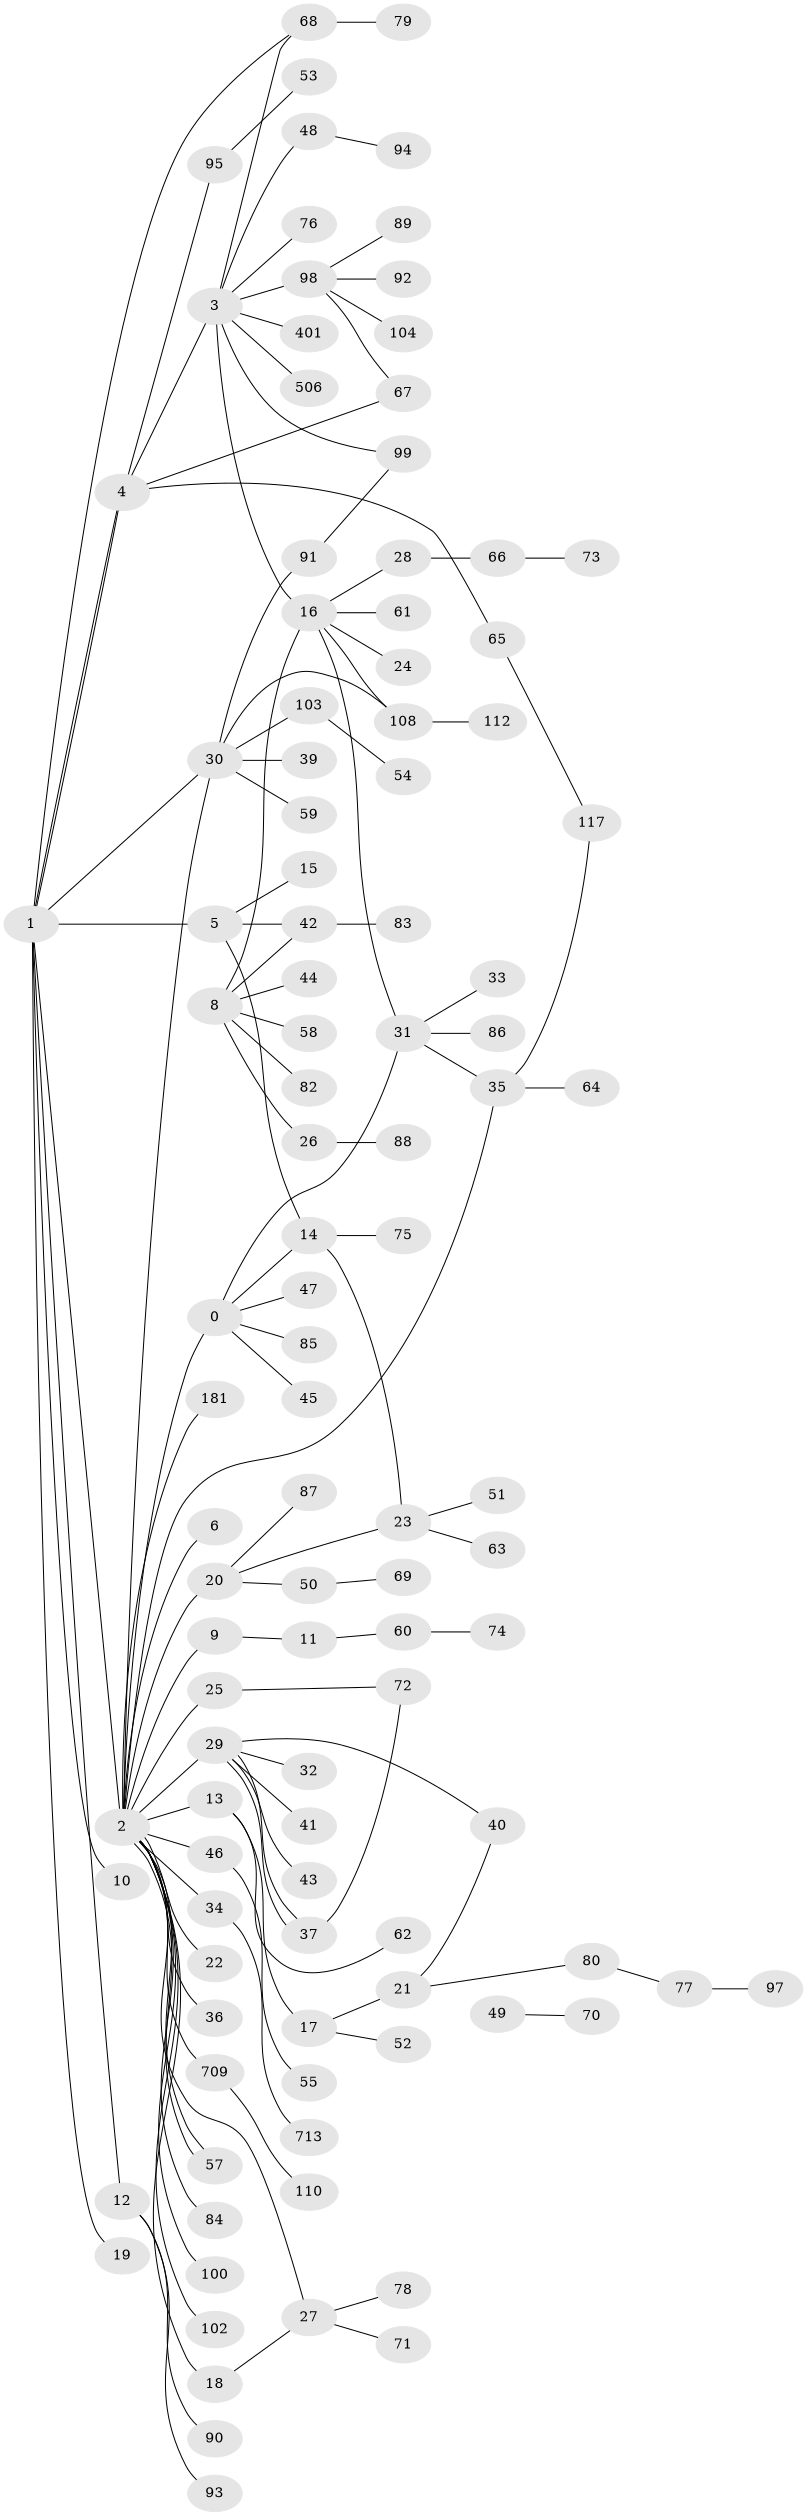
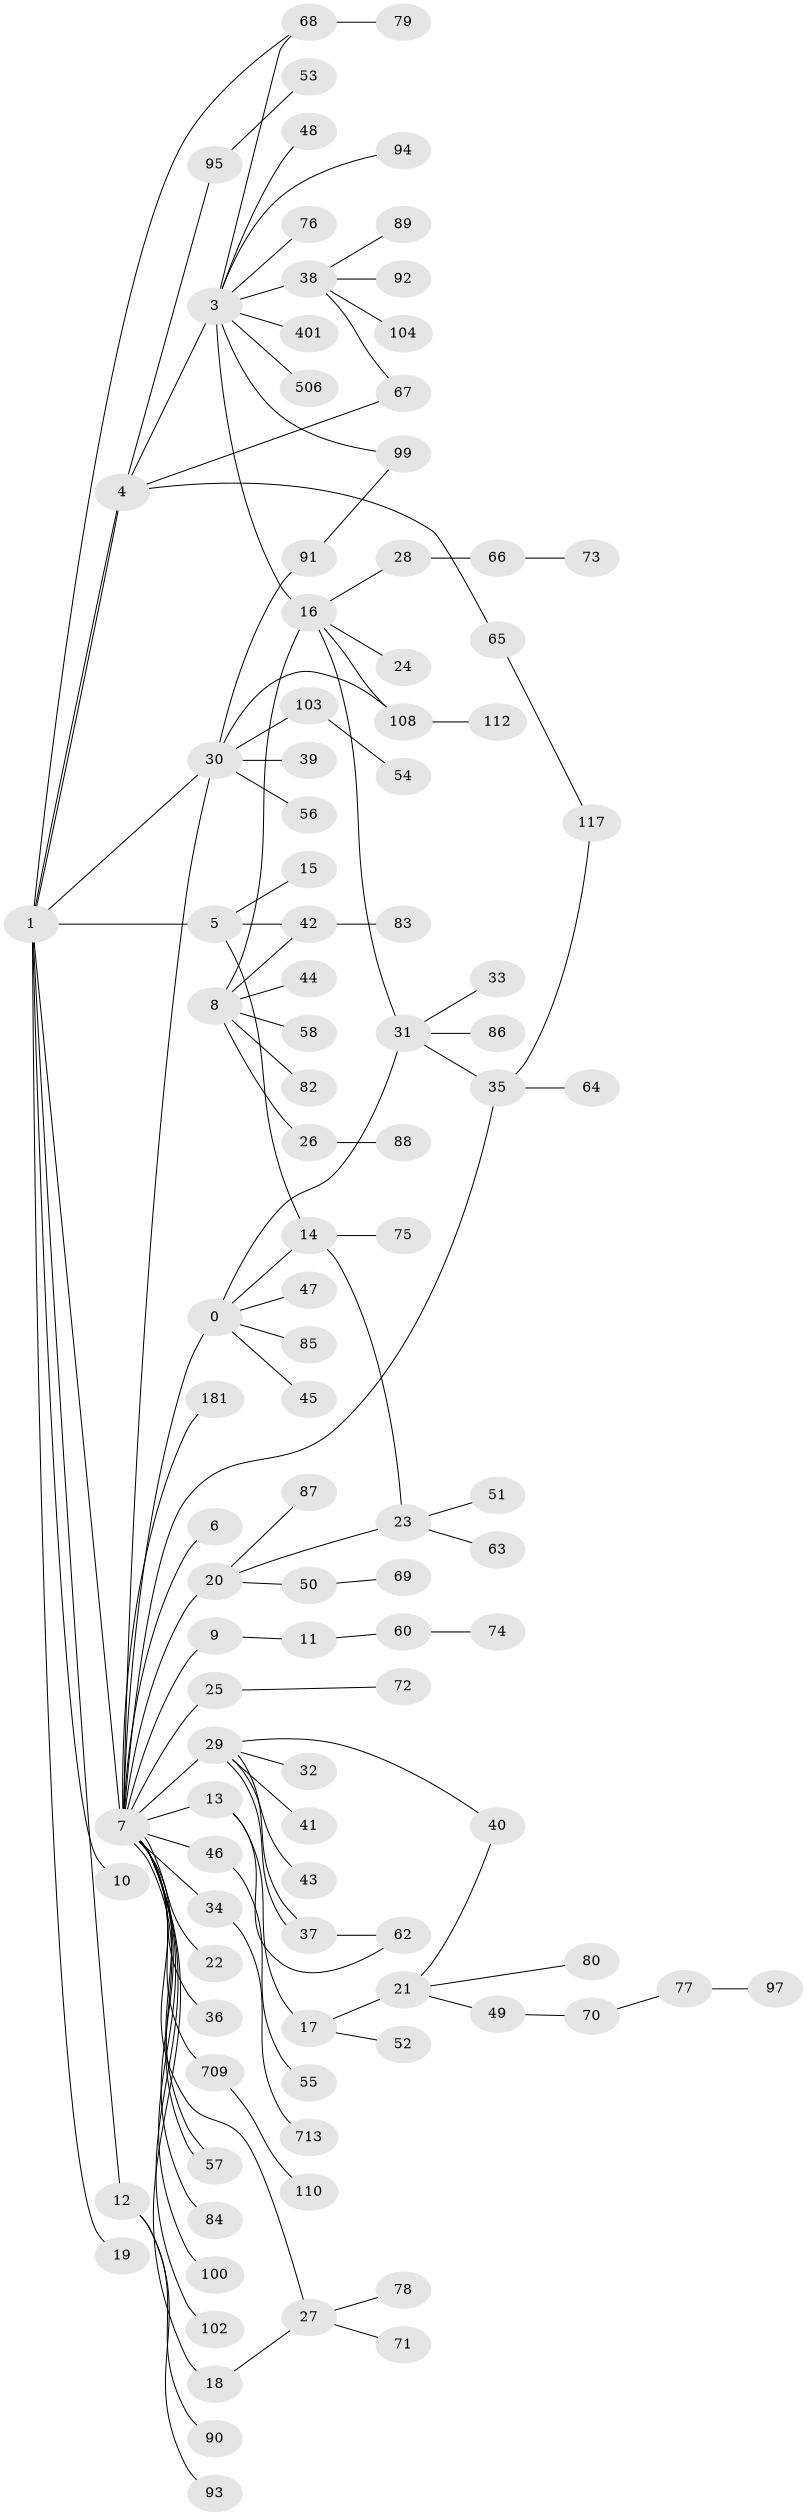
(356, 141) -> (279, 198)
(309, 279) -> (309, 279)
(403, 613) -> none
(309, 815) -> (309, 815)
(376, 1818) -> (356, 1935)
(122, 1827) -> (122, 1827)
(638, 1975) -> (638, 2003)
none -> (451, 2002)
